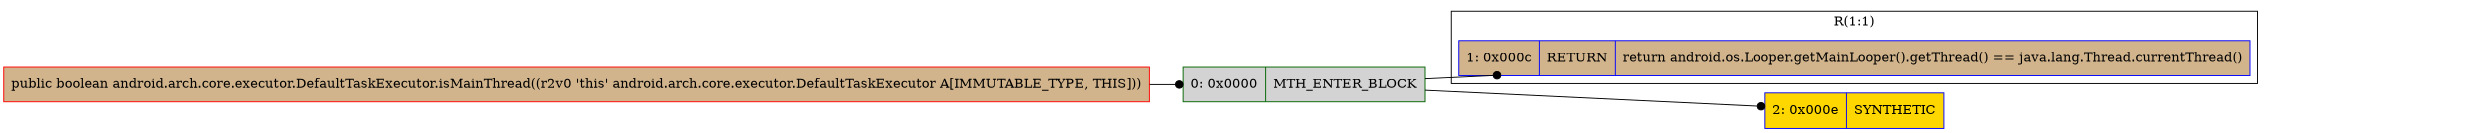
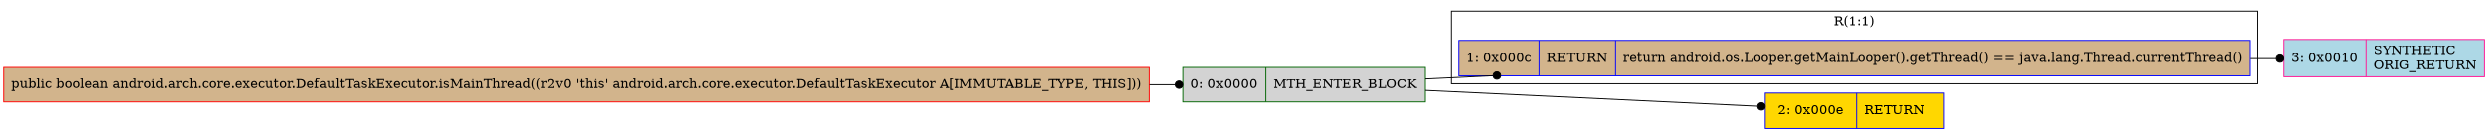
none -> (2384, 58)
(1895, 110) -> (1895, 110)
